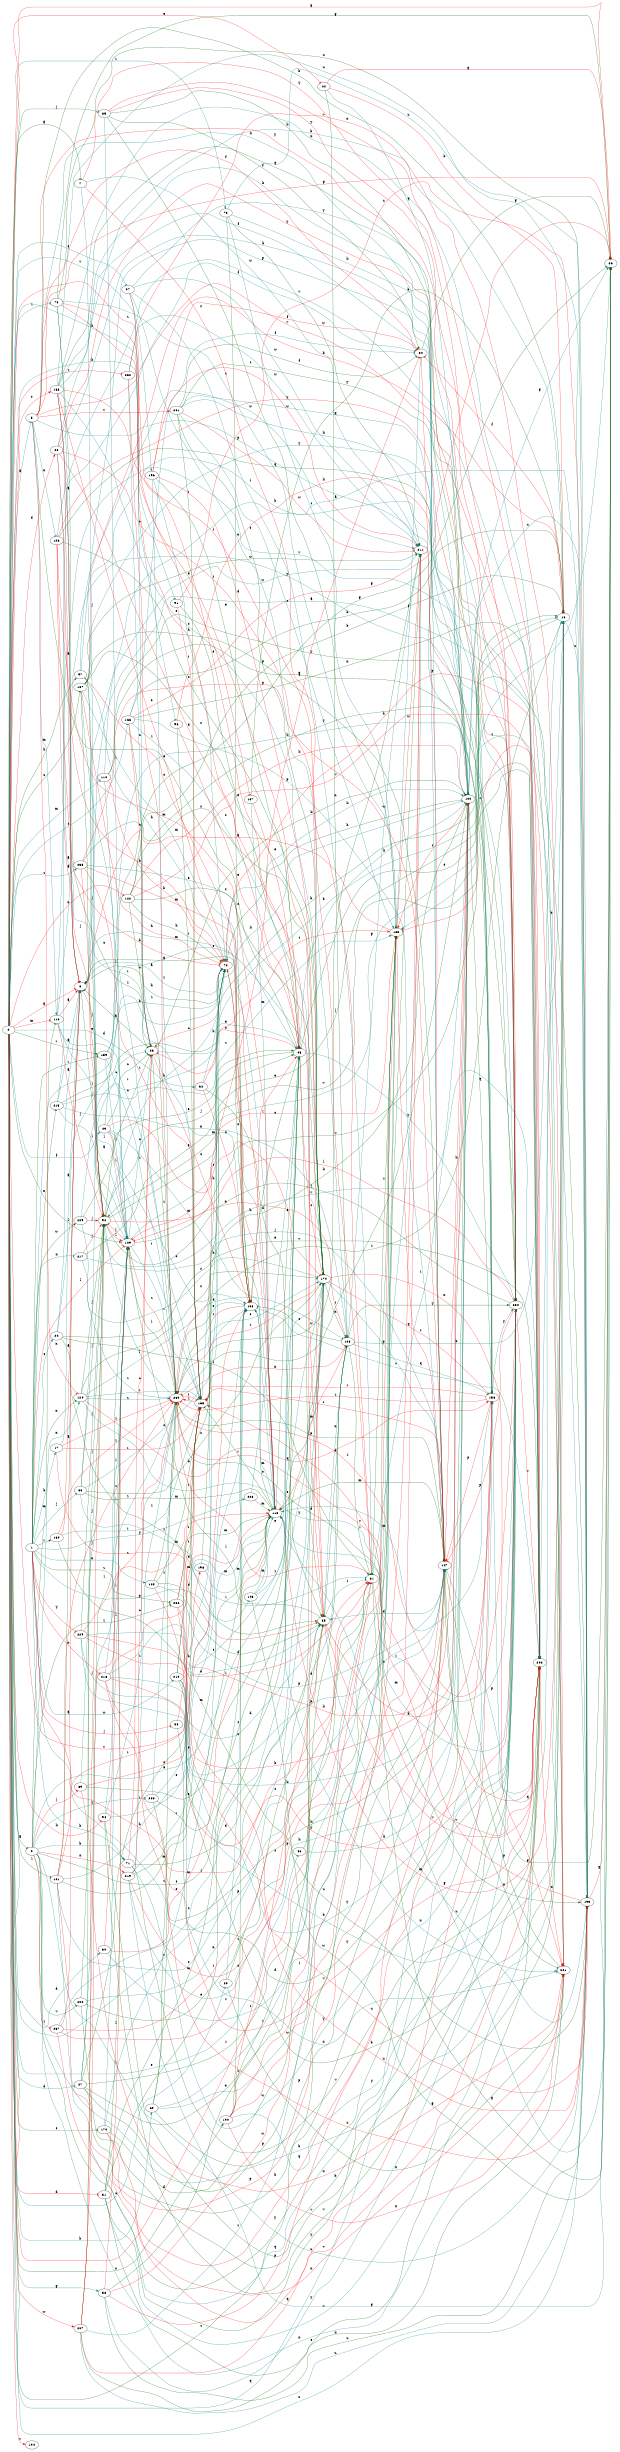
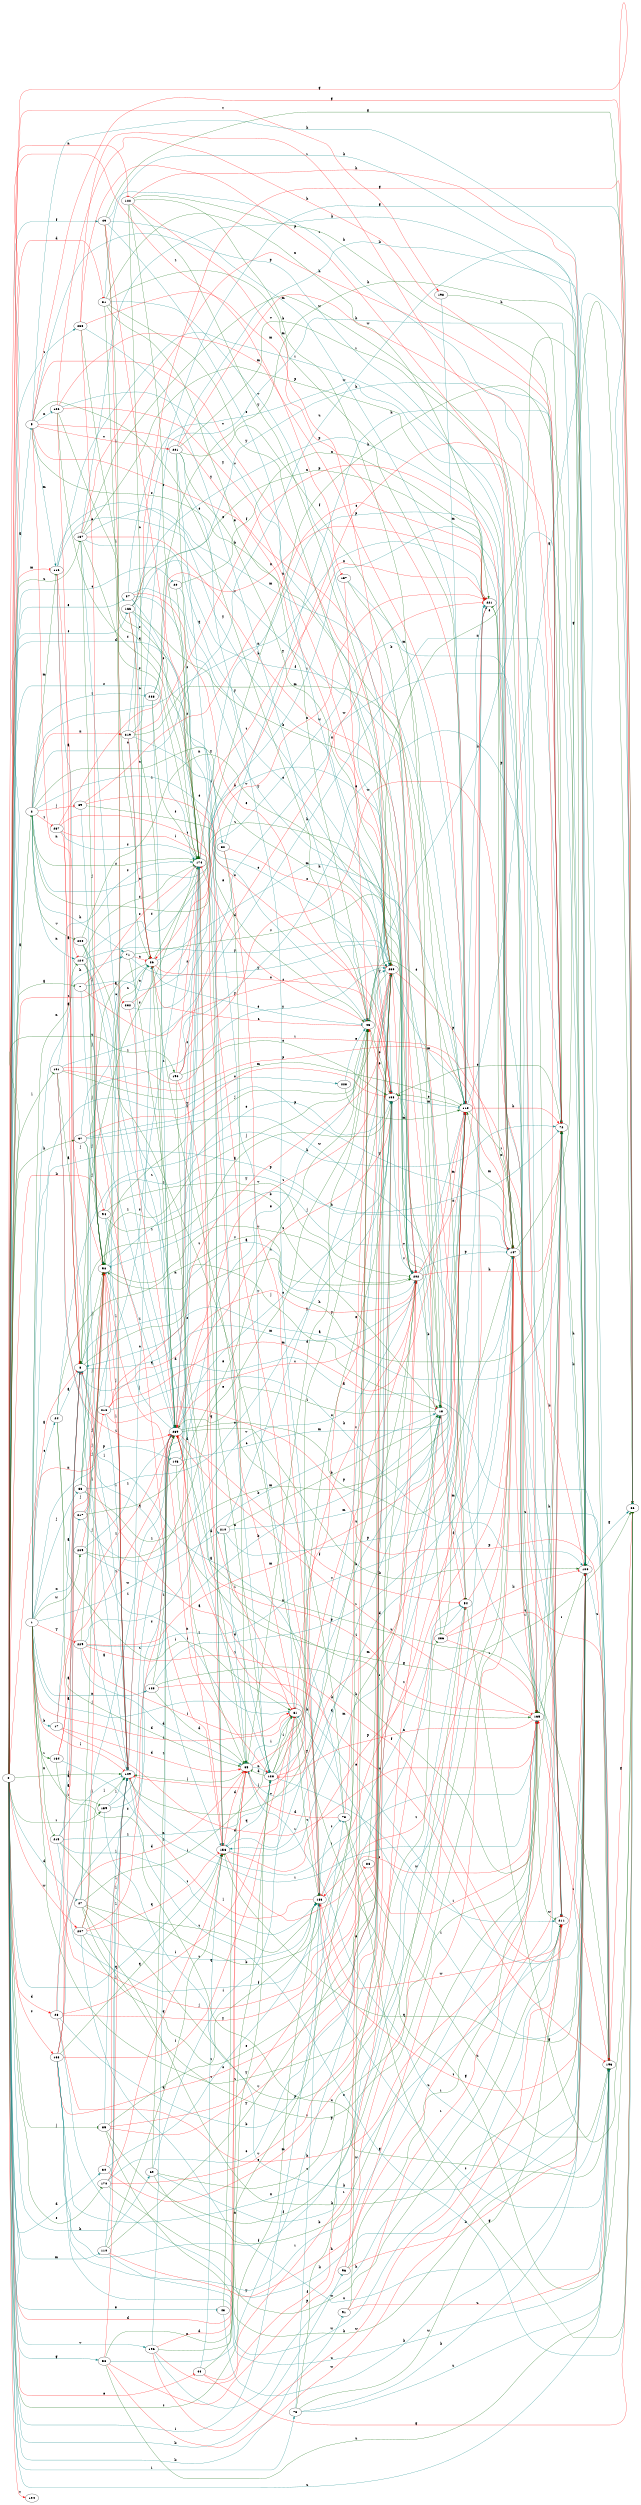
(412, 282) -> (579, 573)
(292, 542) -> (323, 1858)
(146, 1324) -> none
